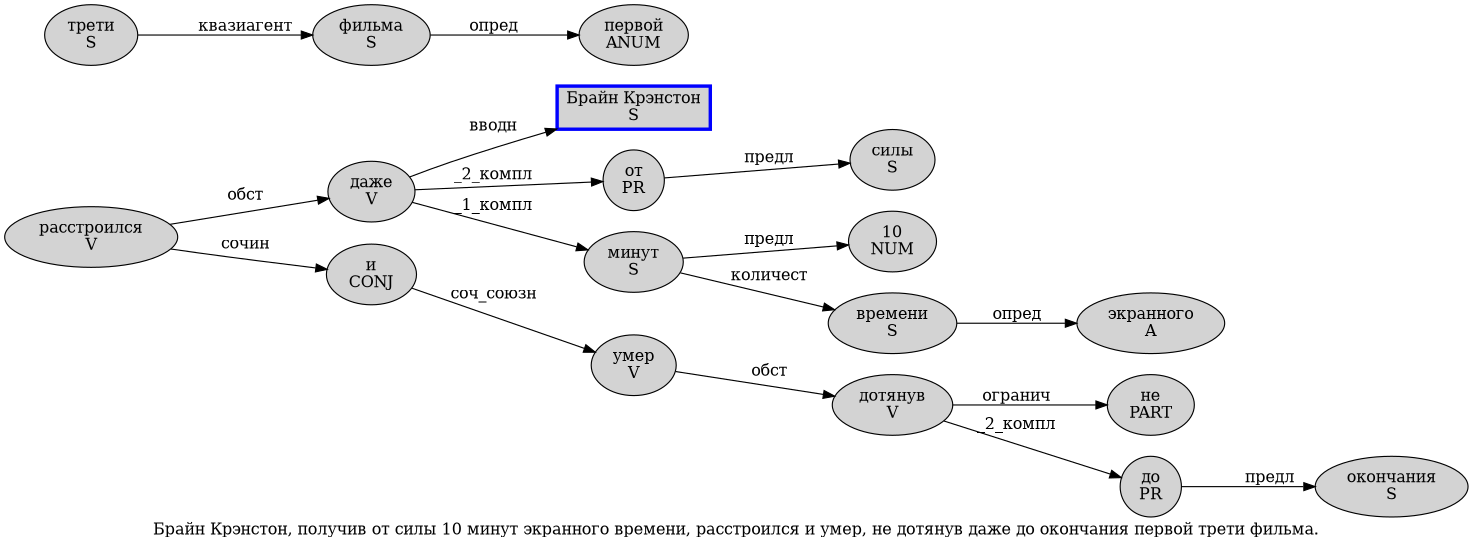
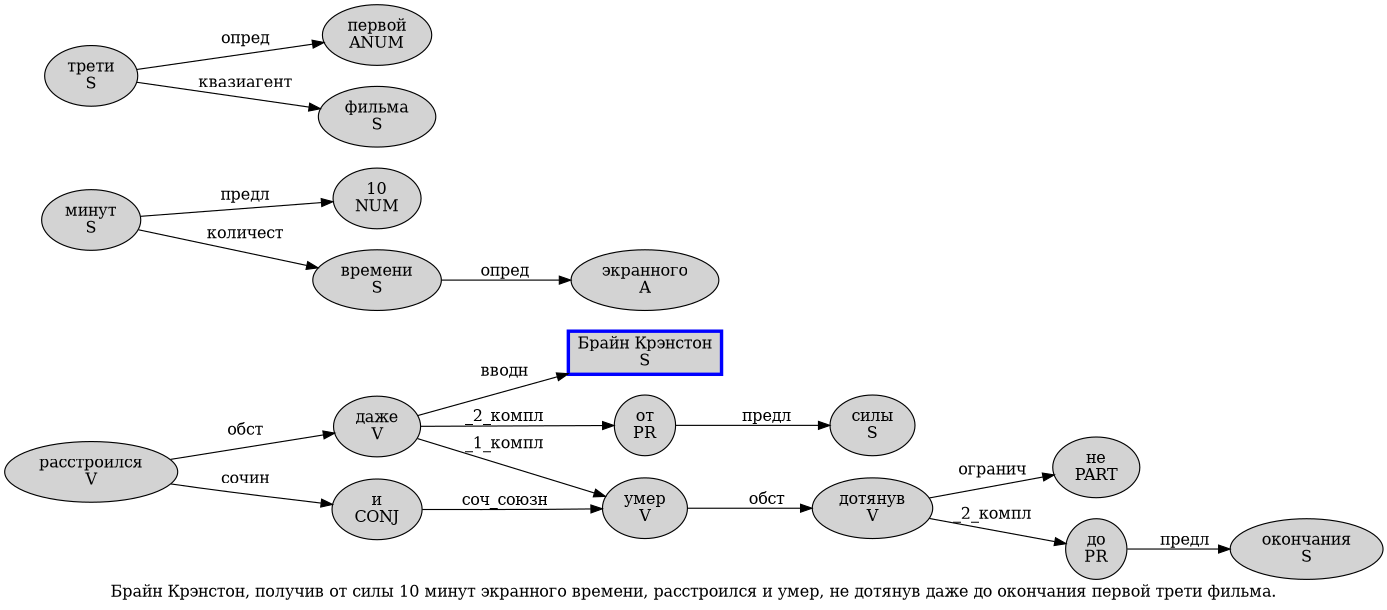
(499, 35) -> (225, 57)
(494, 225) -> (506, 466)
